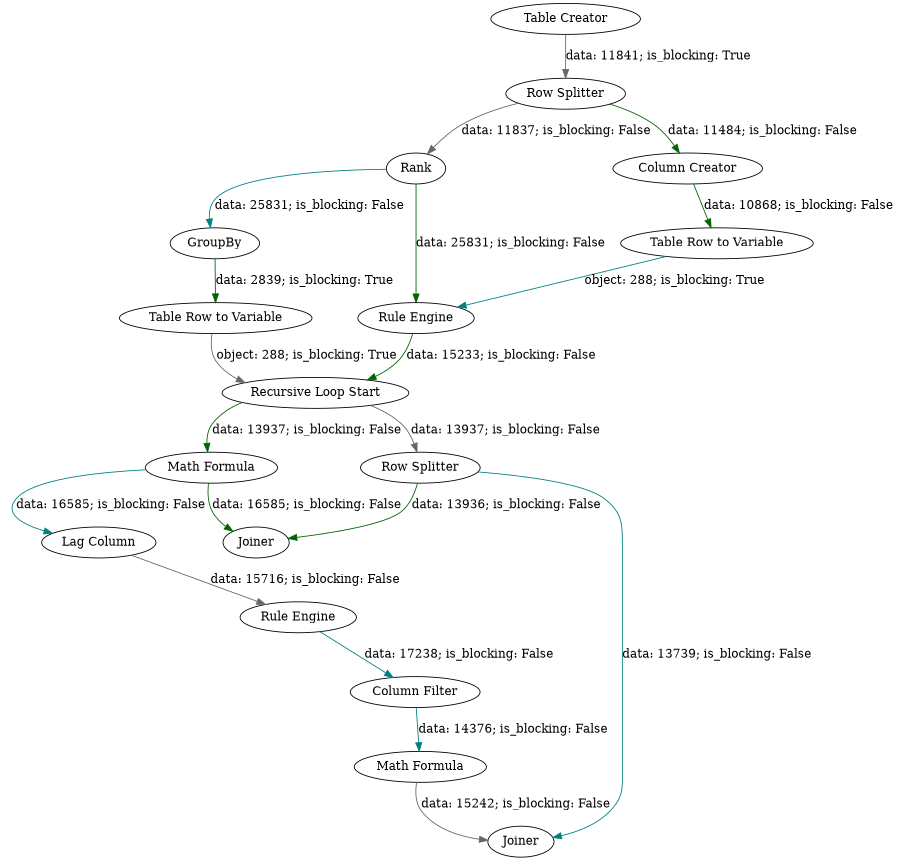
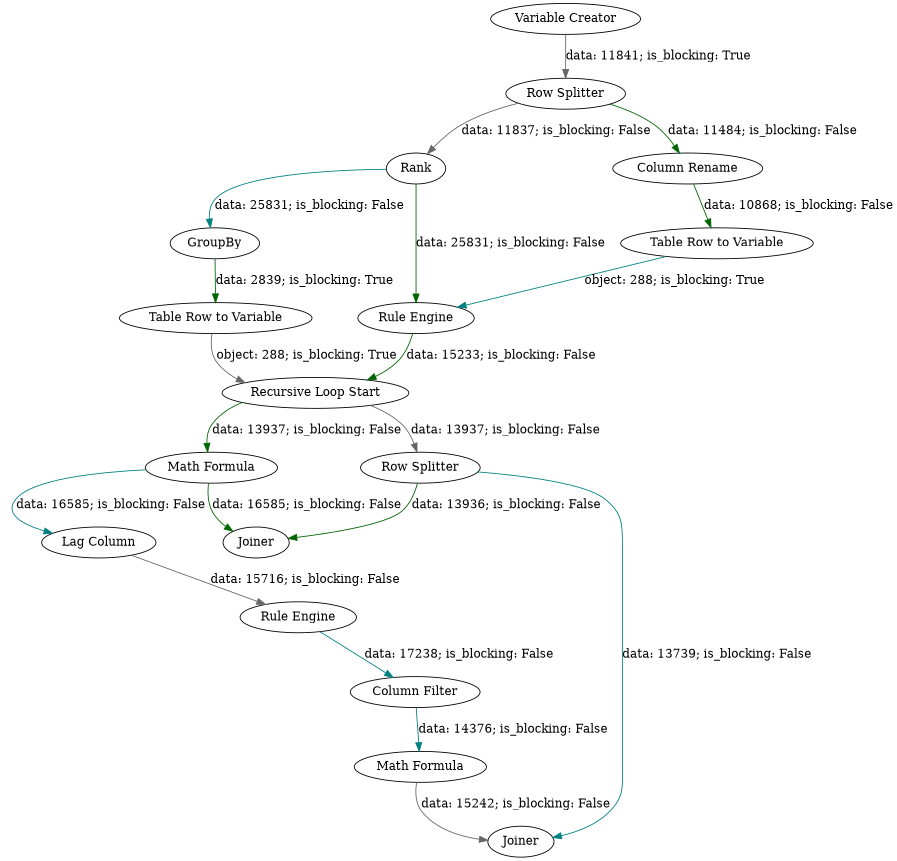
(566, 19) -> (566, 19)
(688, 169) -> (688, 169)
